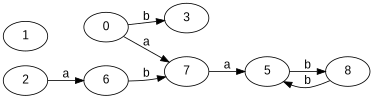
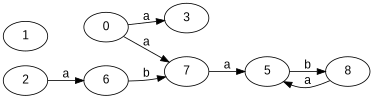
(146, 17) -> (146, 17)
(308, 81) -> (308, 81)
